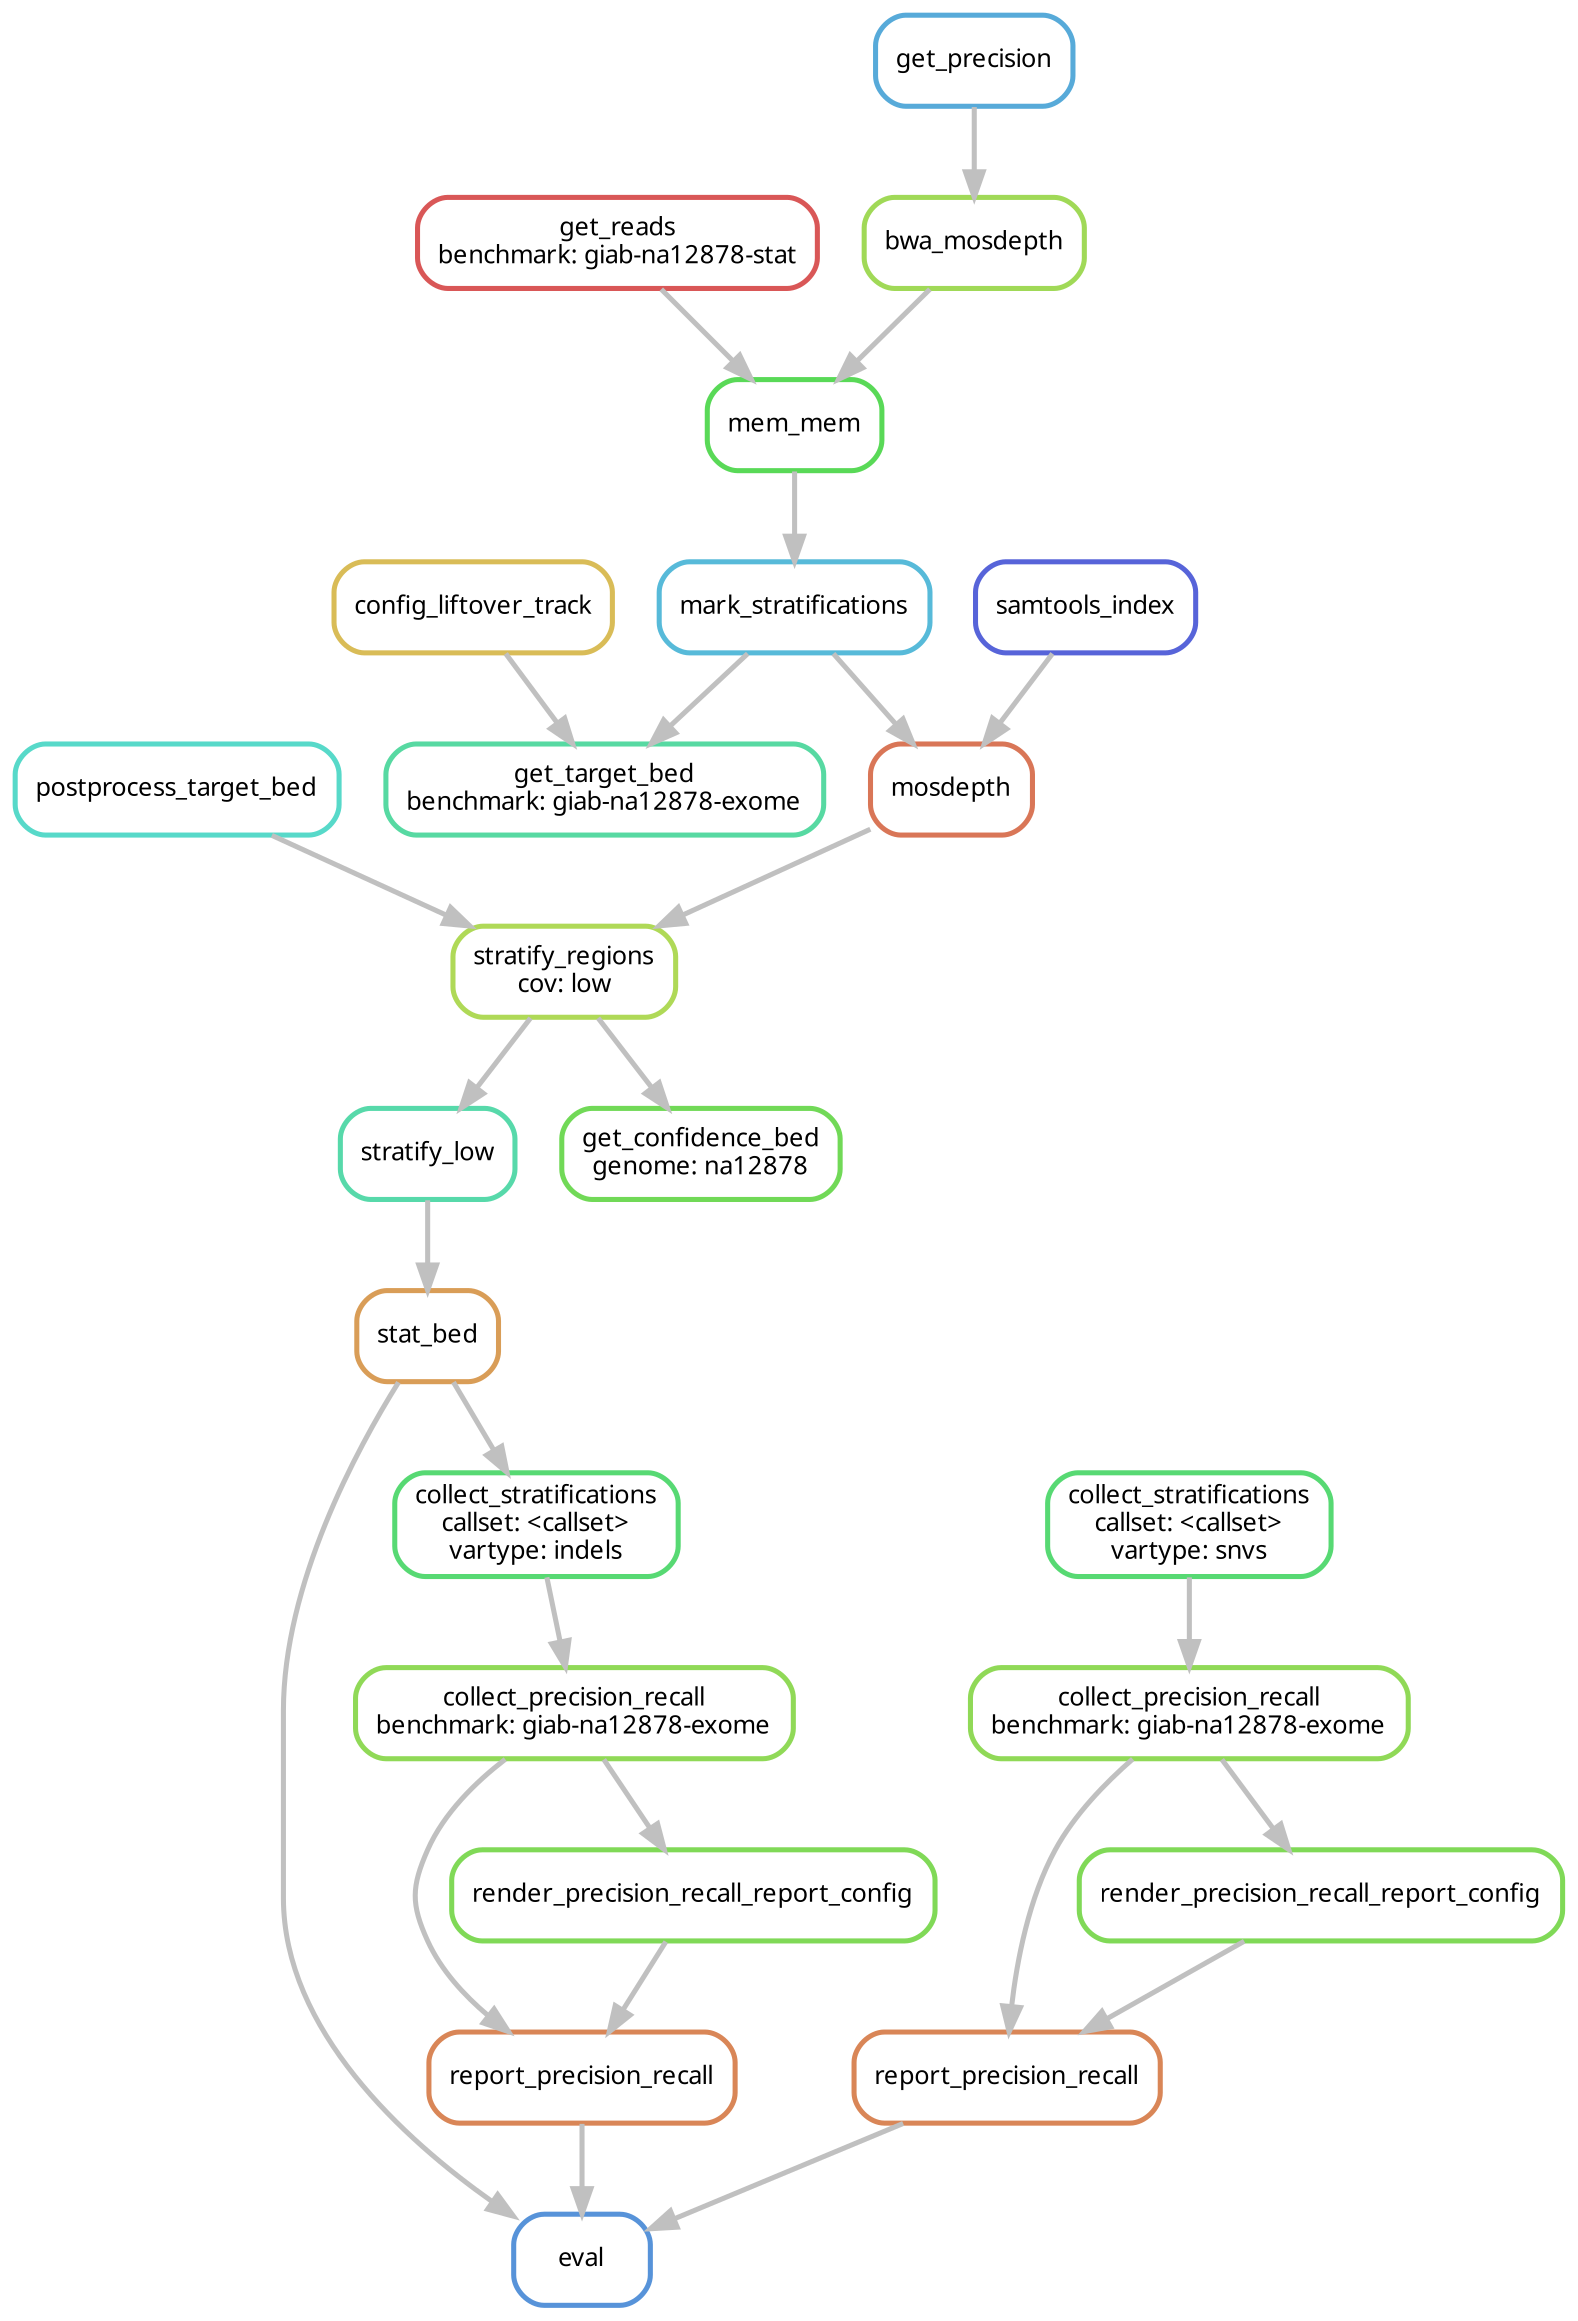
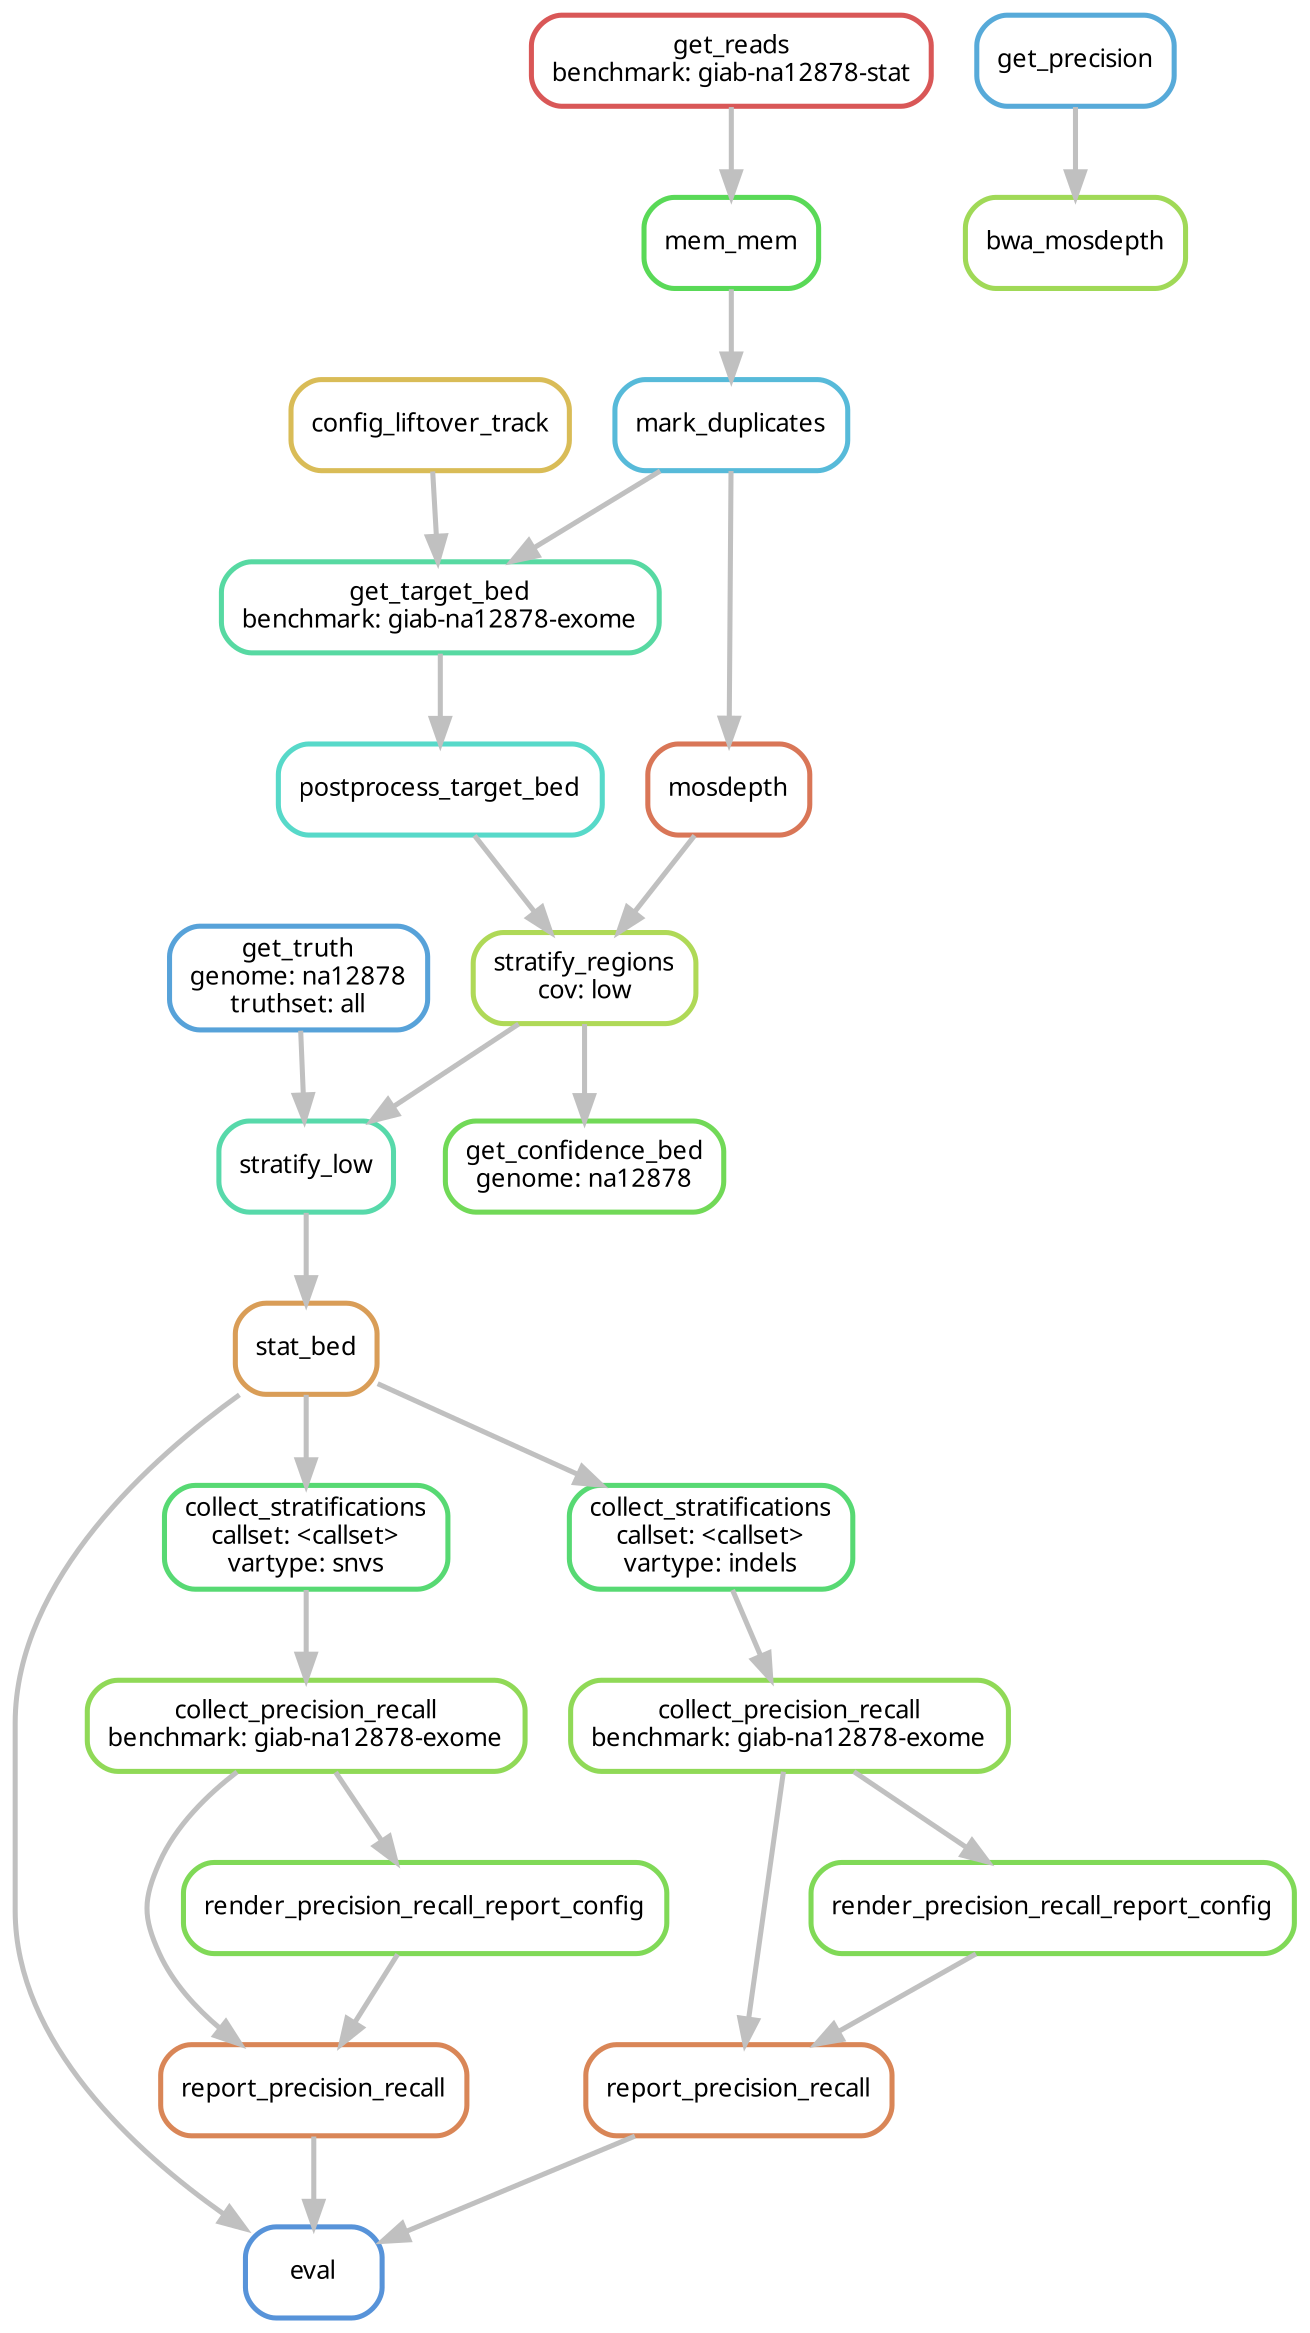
(893, 325) -> none
(795, 607) -> (731, 425)
(1086, 607) -> none
none -> (440, 686)
none -> (299, 978)
none -> (306, 1427)
